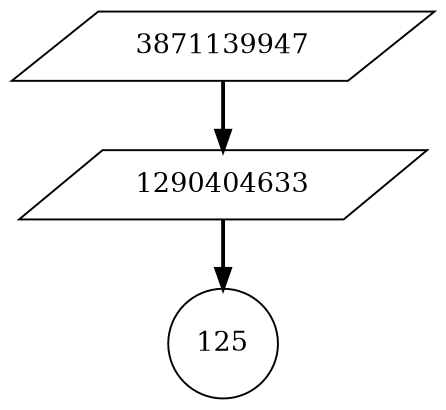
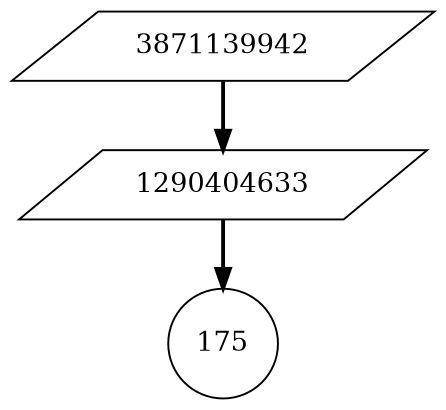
(223, 46) -> (223, 46)
(223, 344) -> (223, 344)
